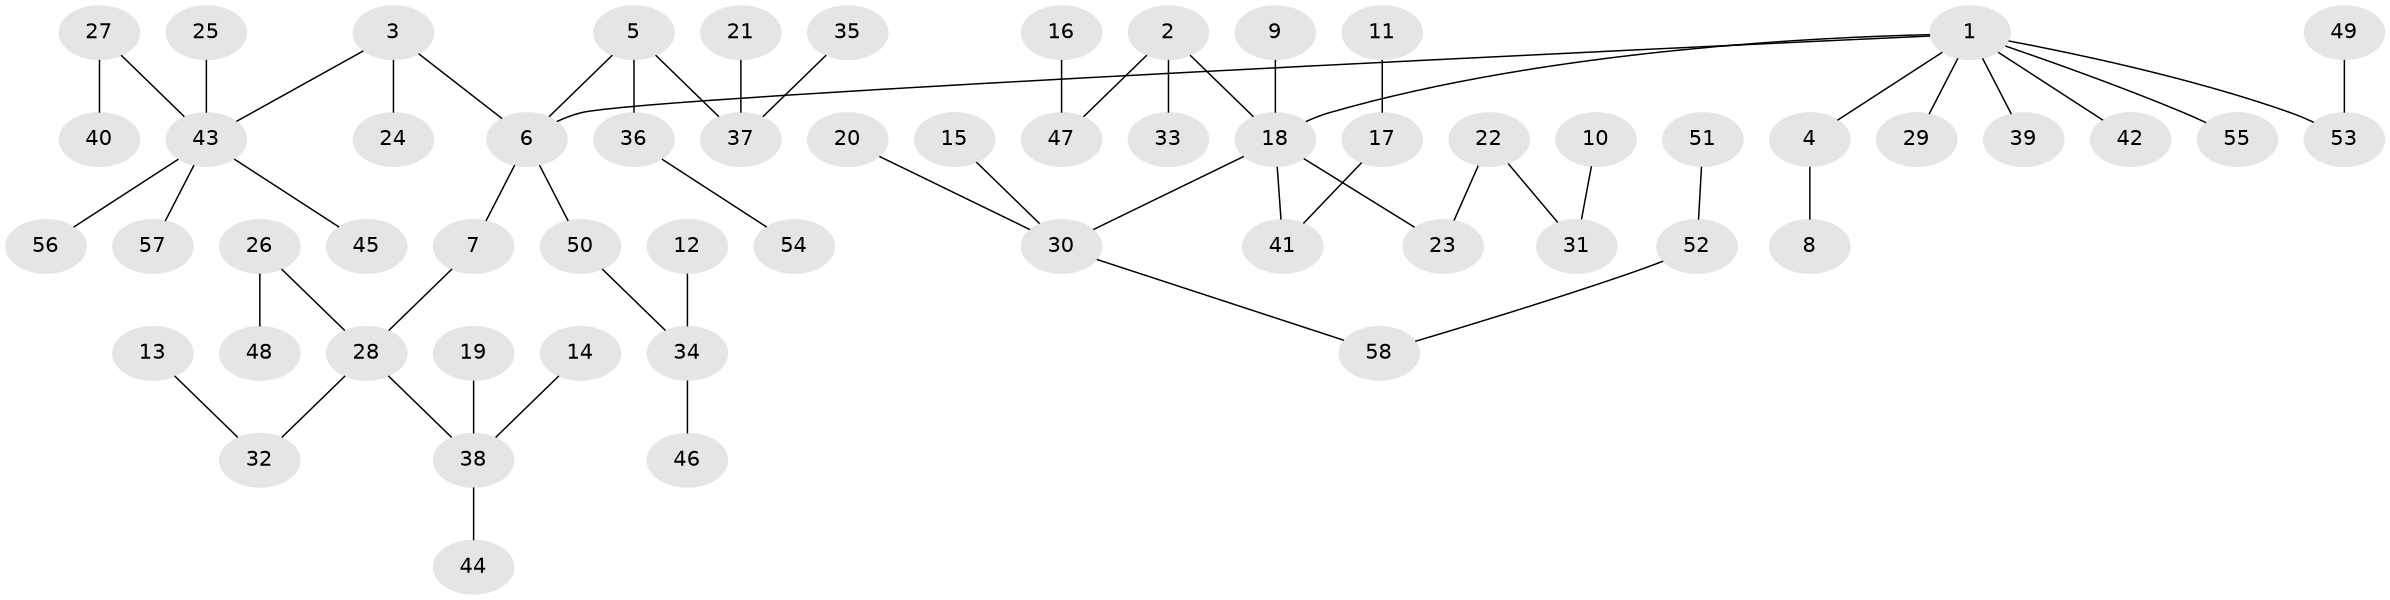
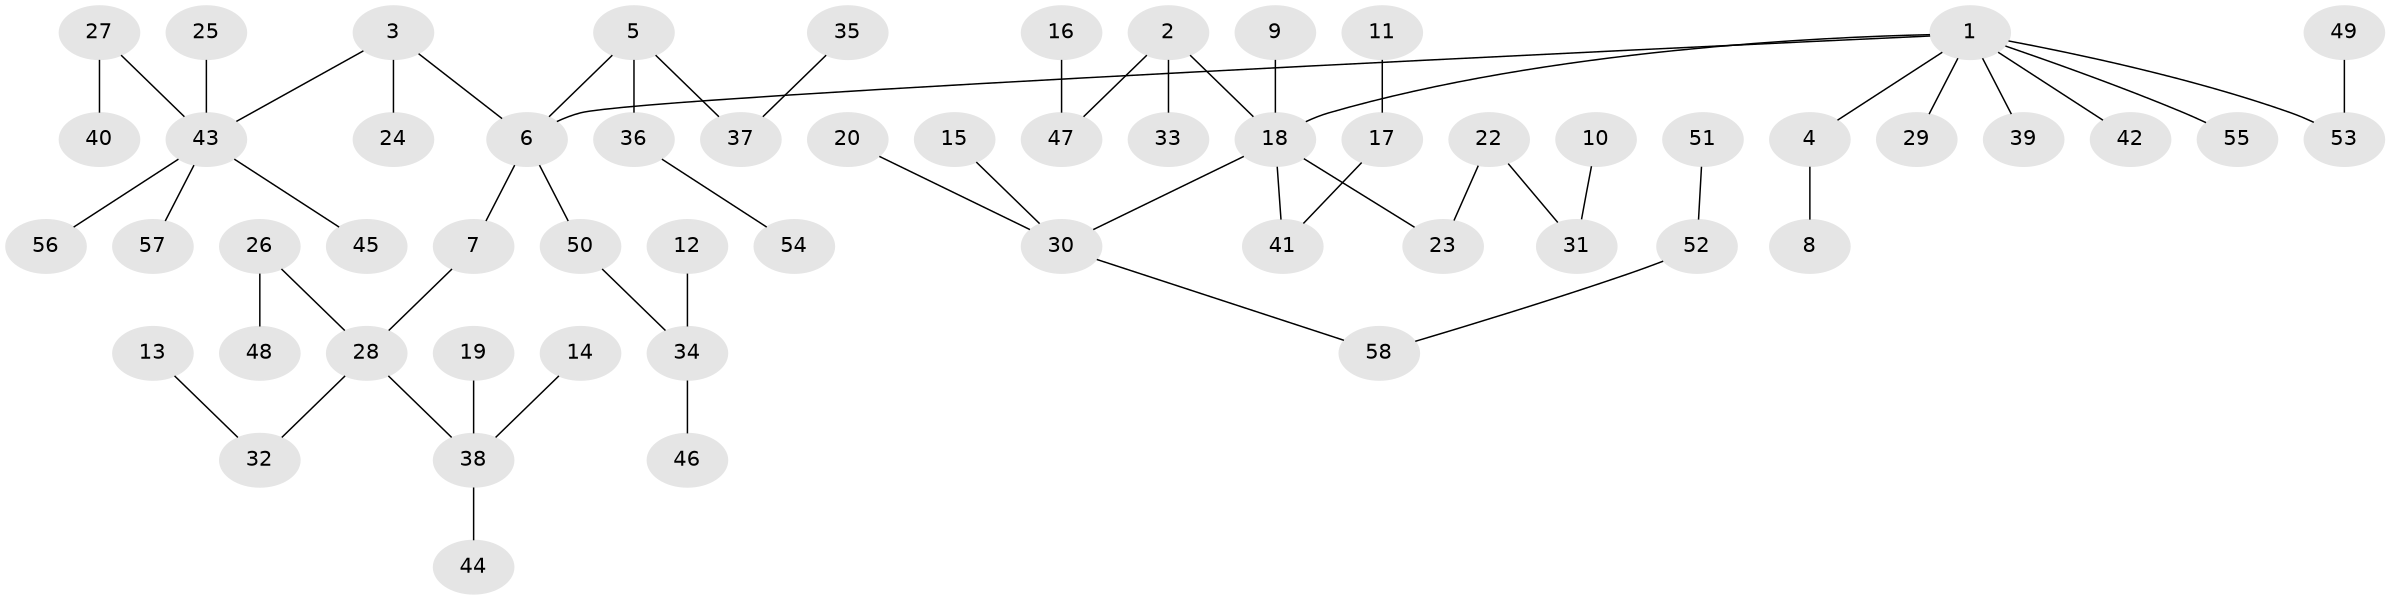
(741, 33) -> none
